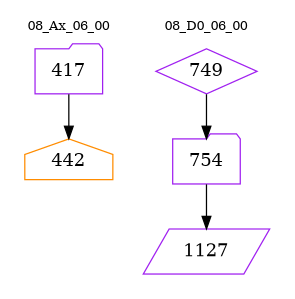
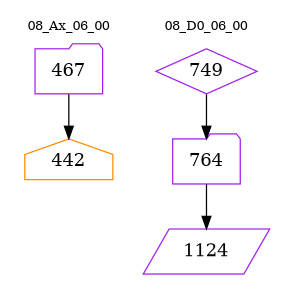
(69, 71) -> (69, 71)
(206, 161) -> (206, 161)
(206, 252) -> (206, 252)
